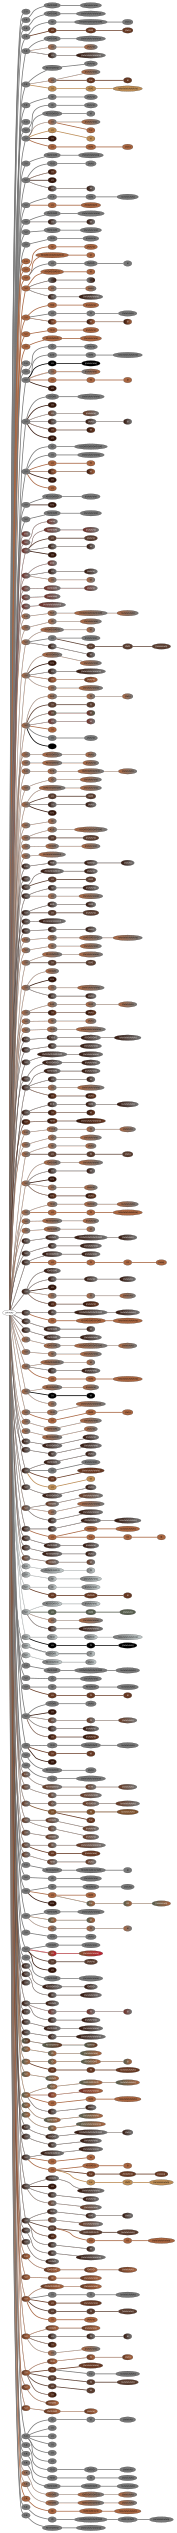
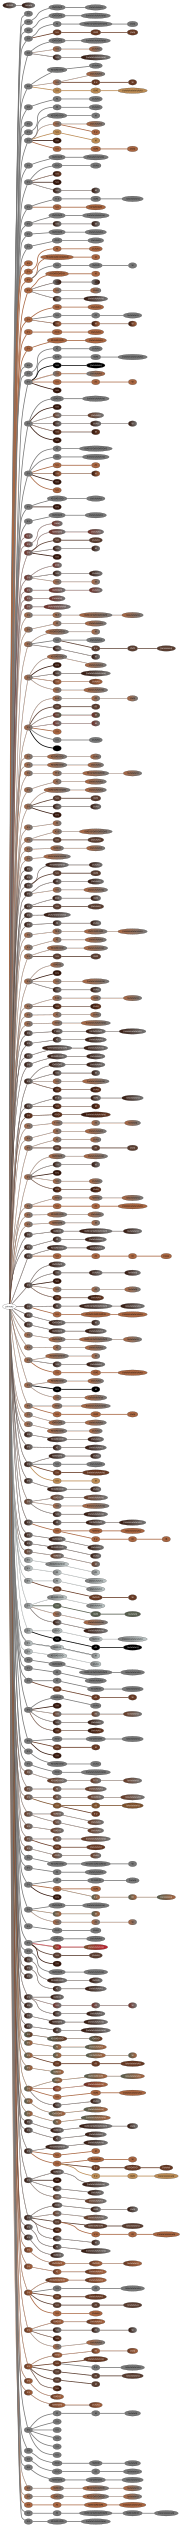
(52, 863) -> none
none -> (96, 1398)
